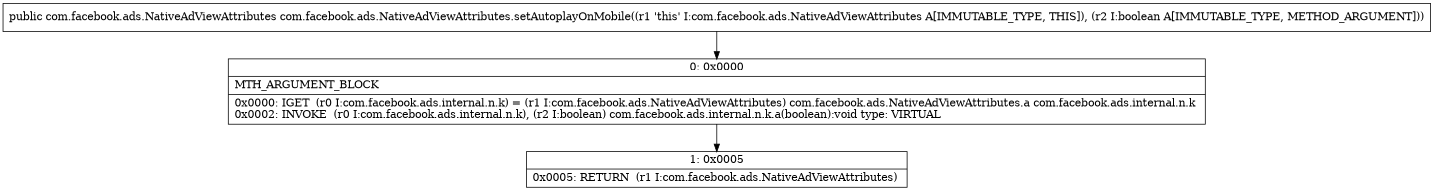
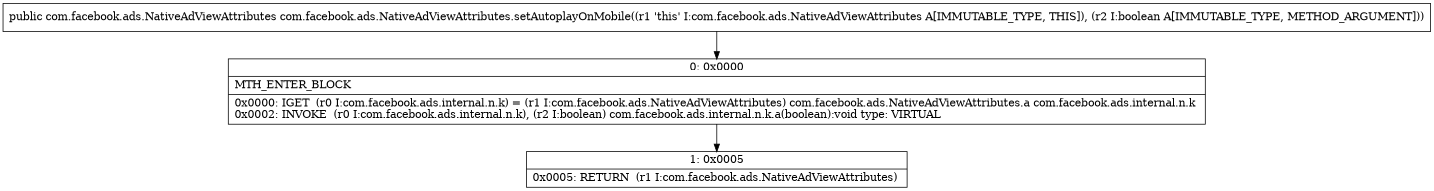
(307, 85) -> (293, 85)
